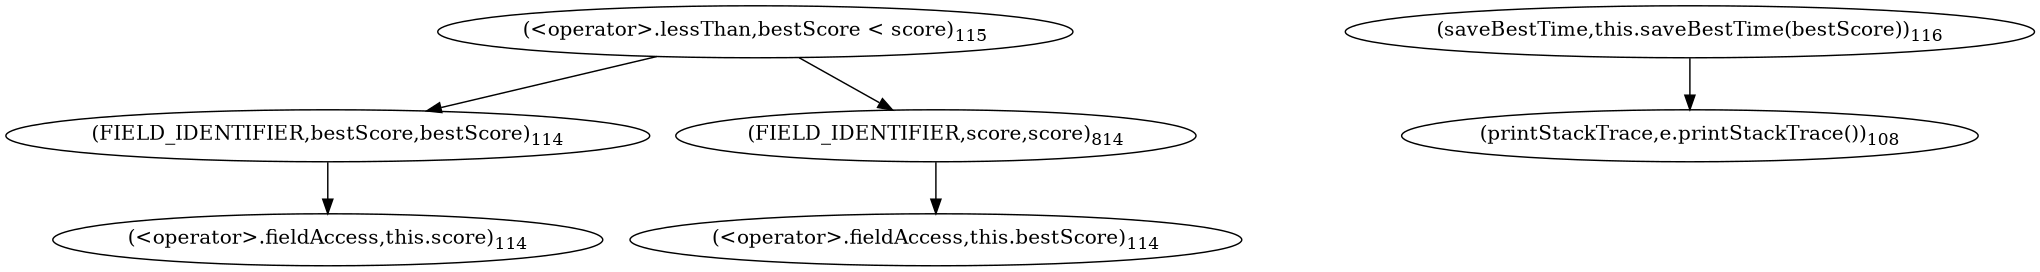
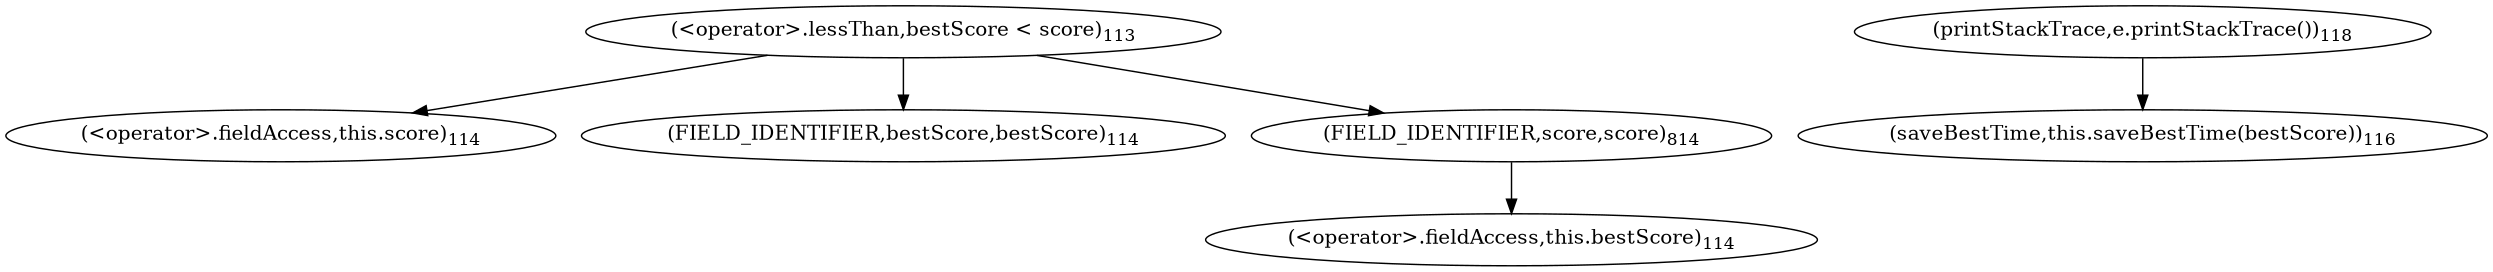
(971, 30) -> (1119, 30)
(1690, 77) -> (2143, 77)
(1883, 134) -> (2336, 30)
(328, 181) -> (597, 83)
